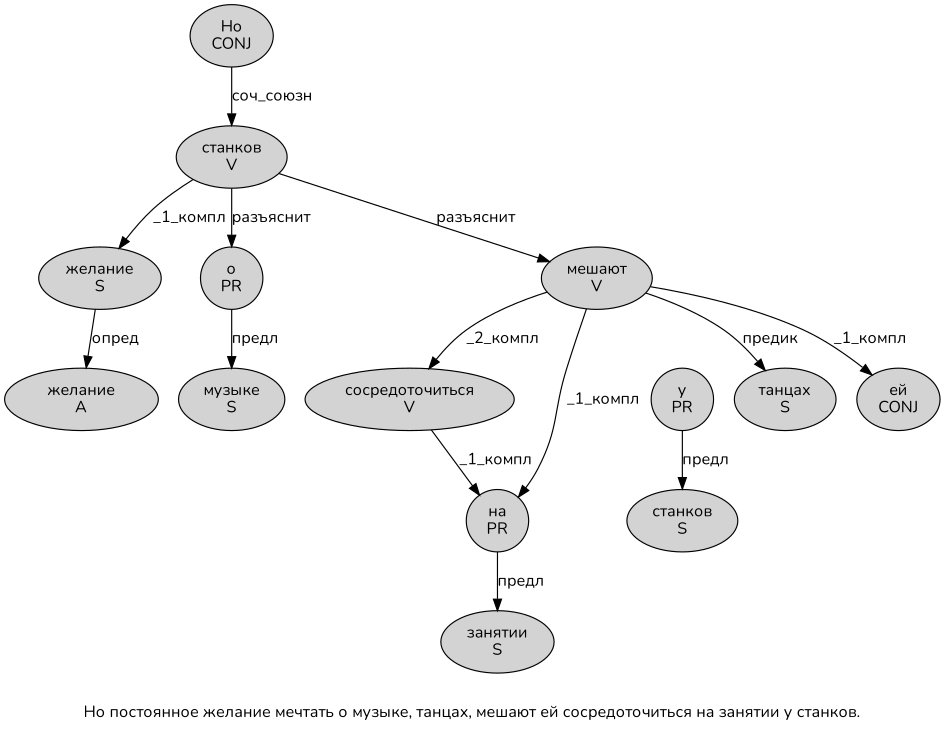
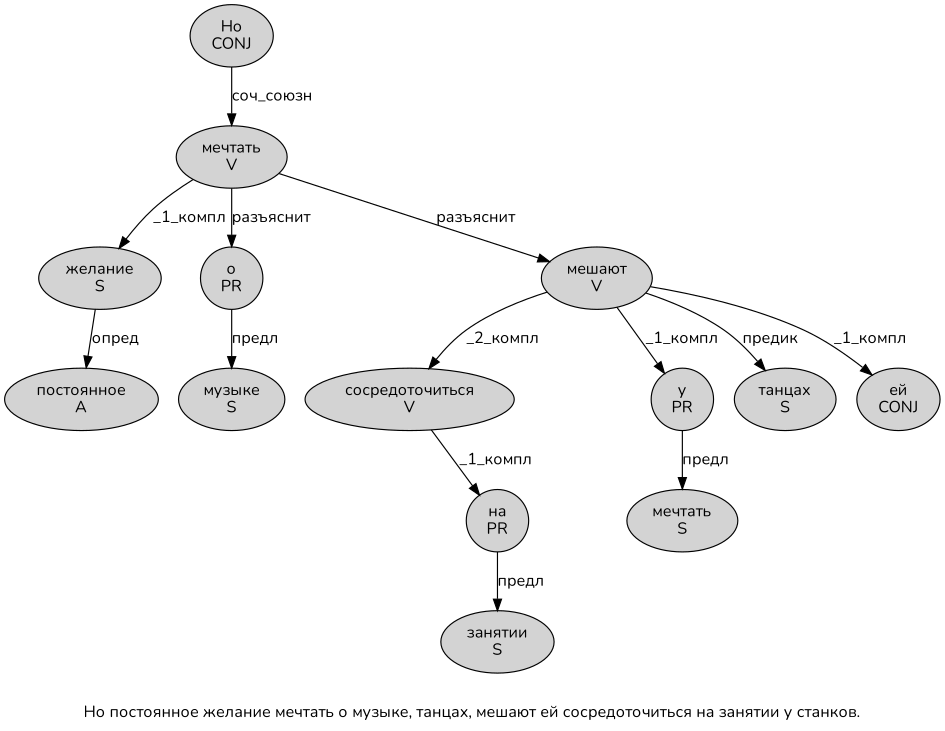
(232, 157) -> (232, 157)
(81, 399) -> (81, 399)
(559, 400) -> (637, 336)
(682, 521) -> (682, 521)
